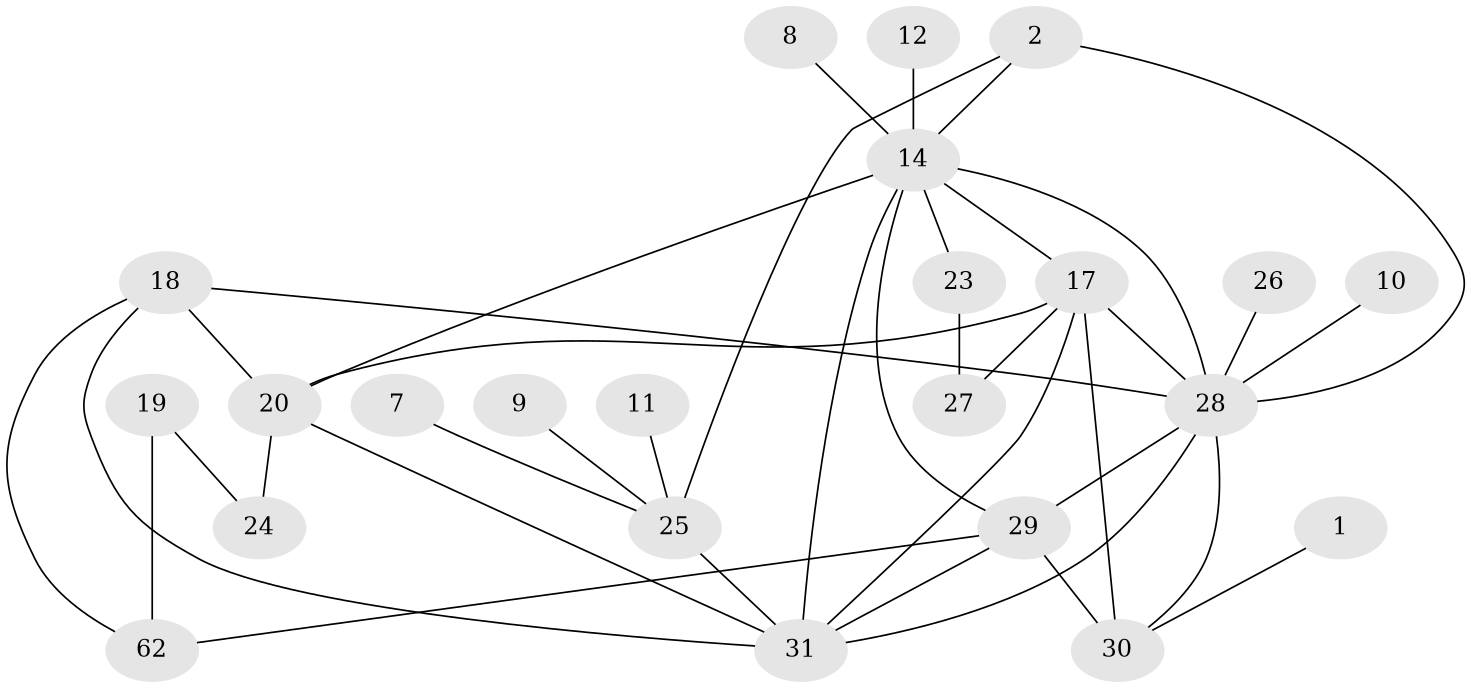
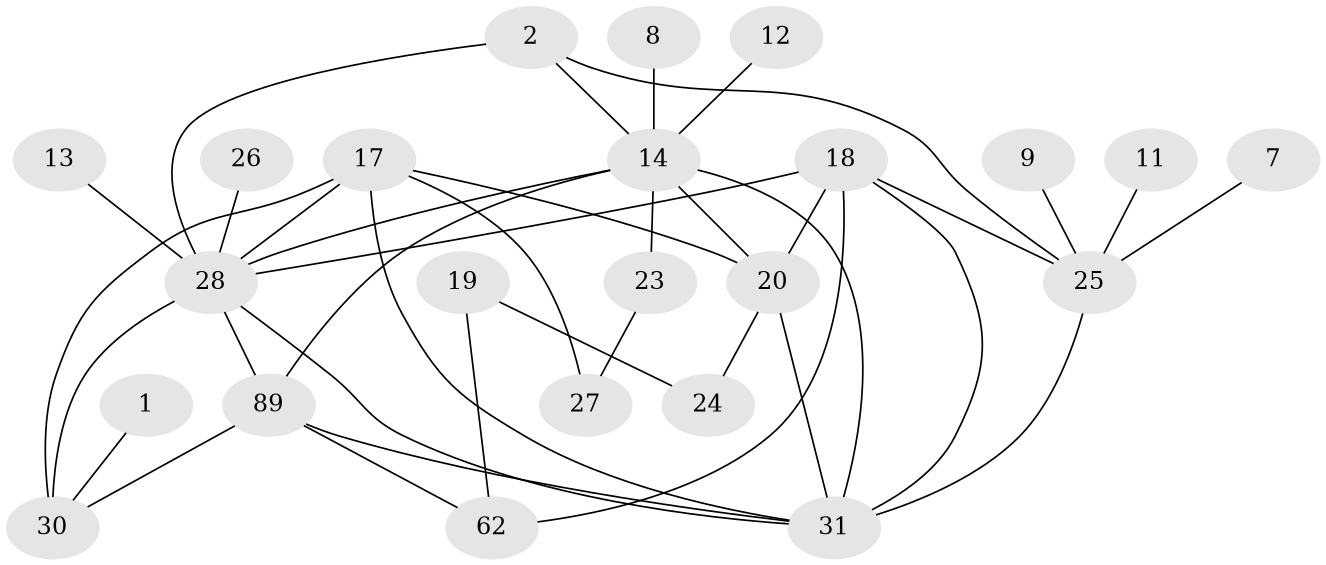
none -> (965, 221)
(998, 221) -> none
(1392, 283) -> (60, 160)
(1024, 528) -> (269, 405)
